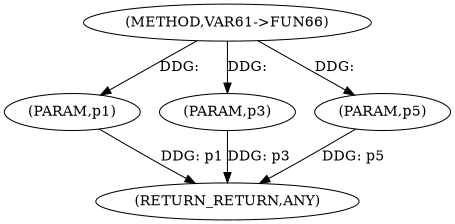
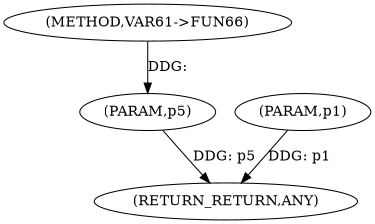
(153, 65) -> none
(227, 112) -> none
